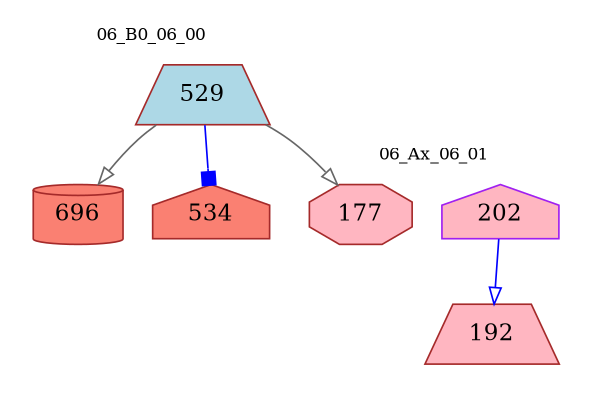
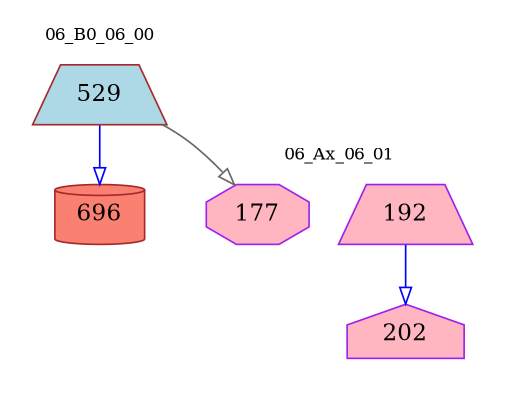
(131, 146) -> (100, 146)
(211, 214) -> none
(361, 214) -> (258, 214)
(497, 263) -> (406, 266)
(492, 334) -> (406, 214)
